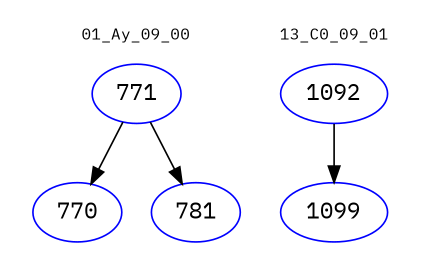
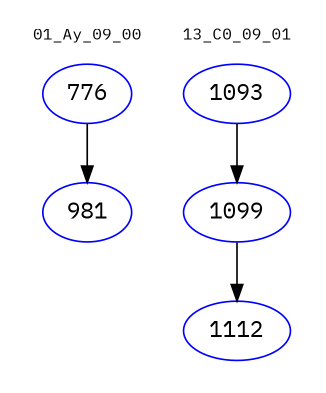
(137, 94) -> (87, 94)
(334, 94) -> (237, 94)
(77, 212) -> none
(196, 212) -> (87, 212)
none -> (237, 331)
